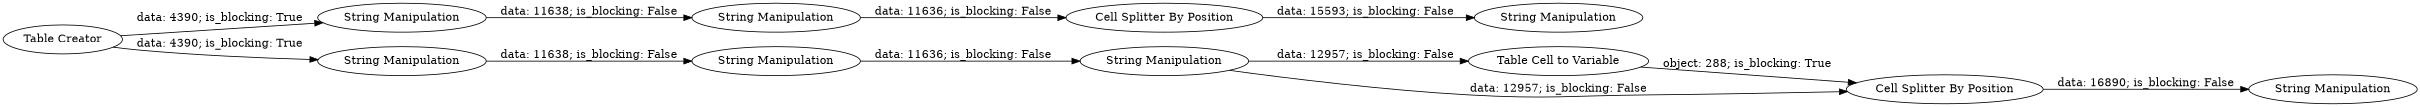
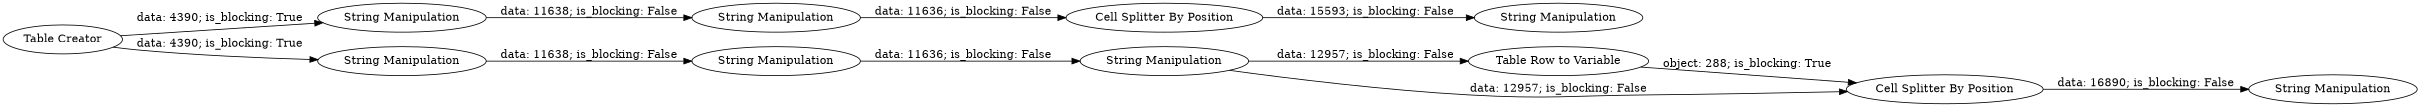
(1559, 61) -> (1559, 61)
